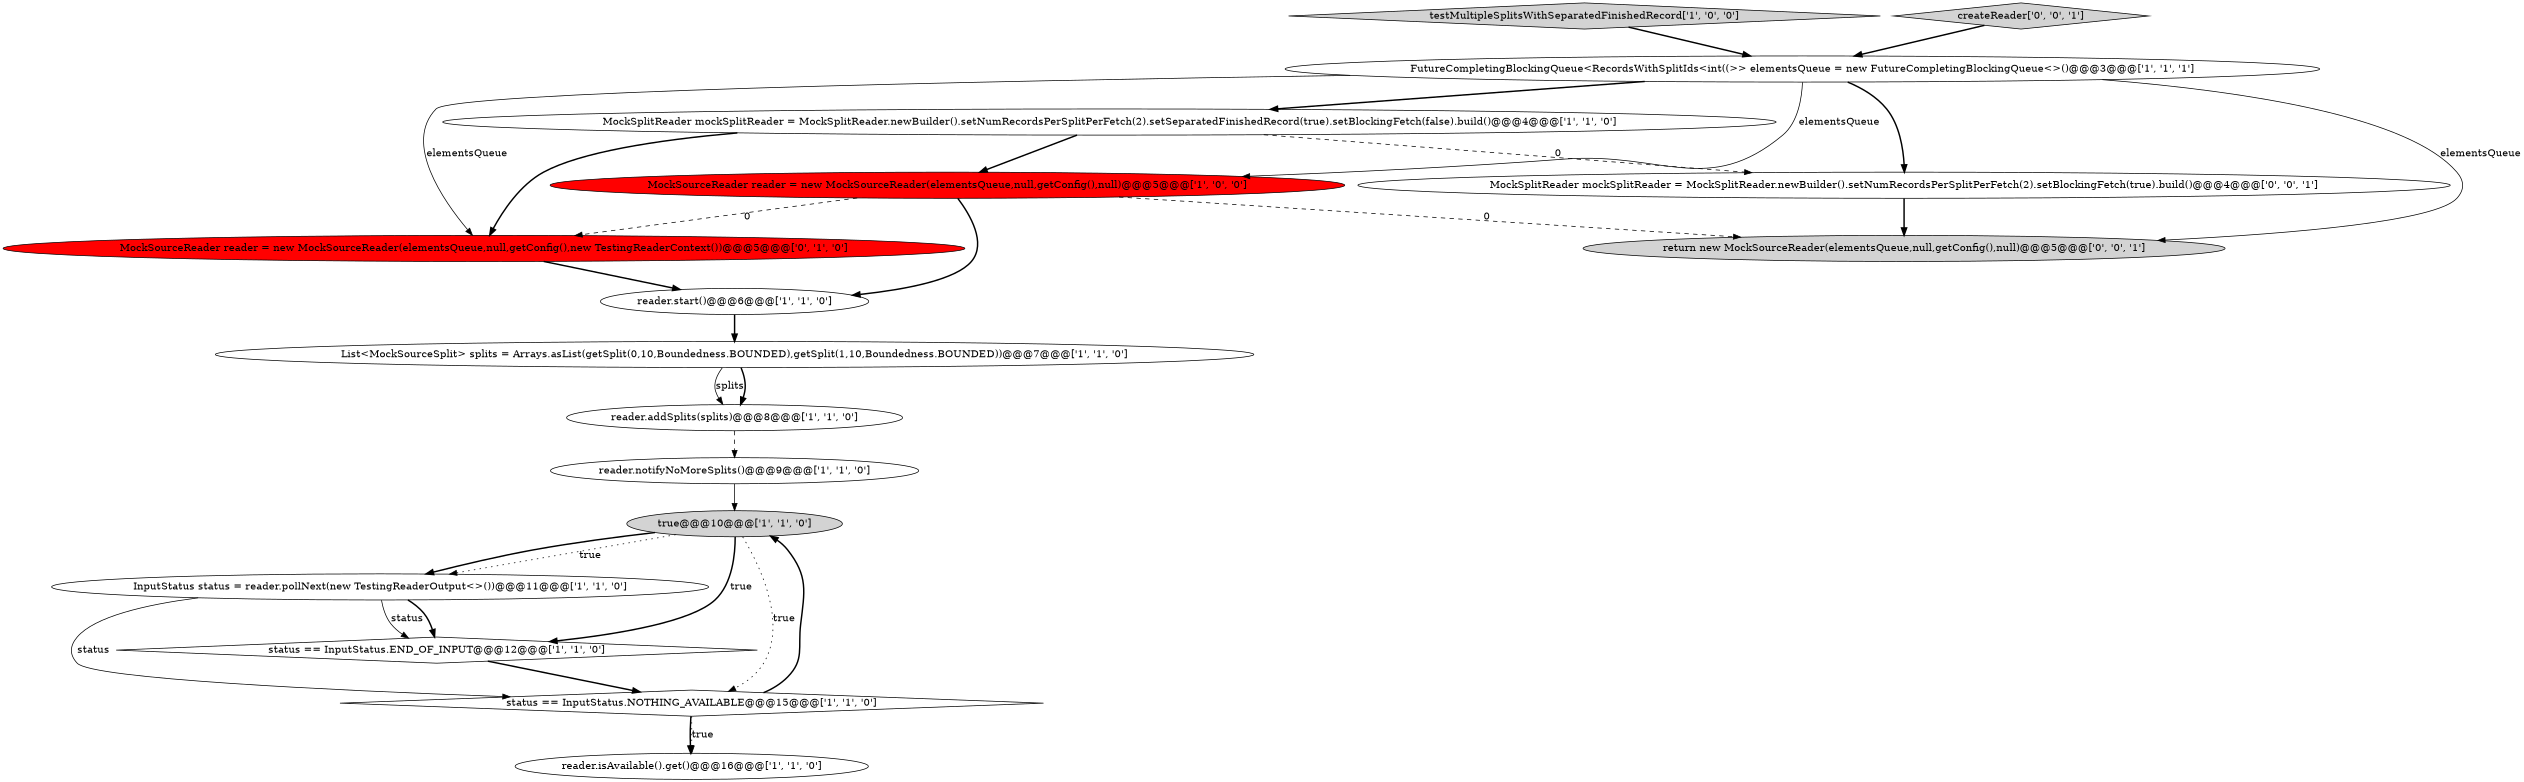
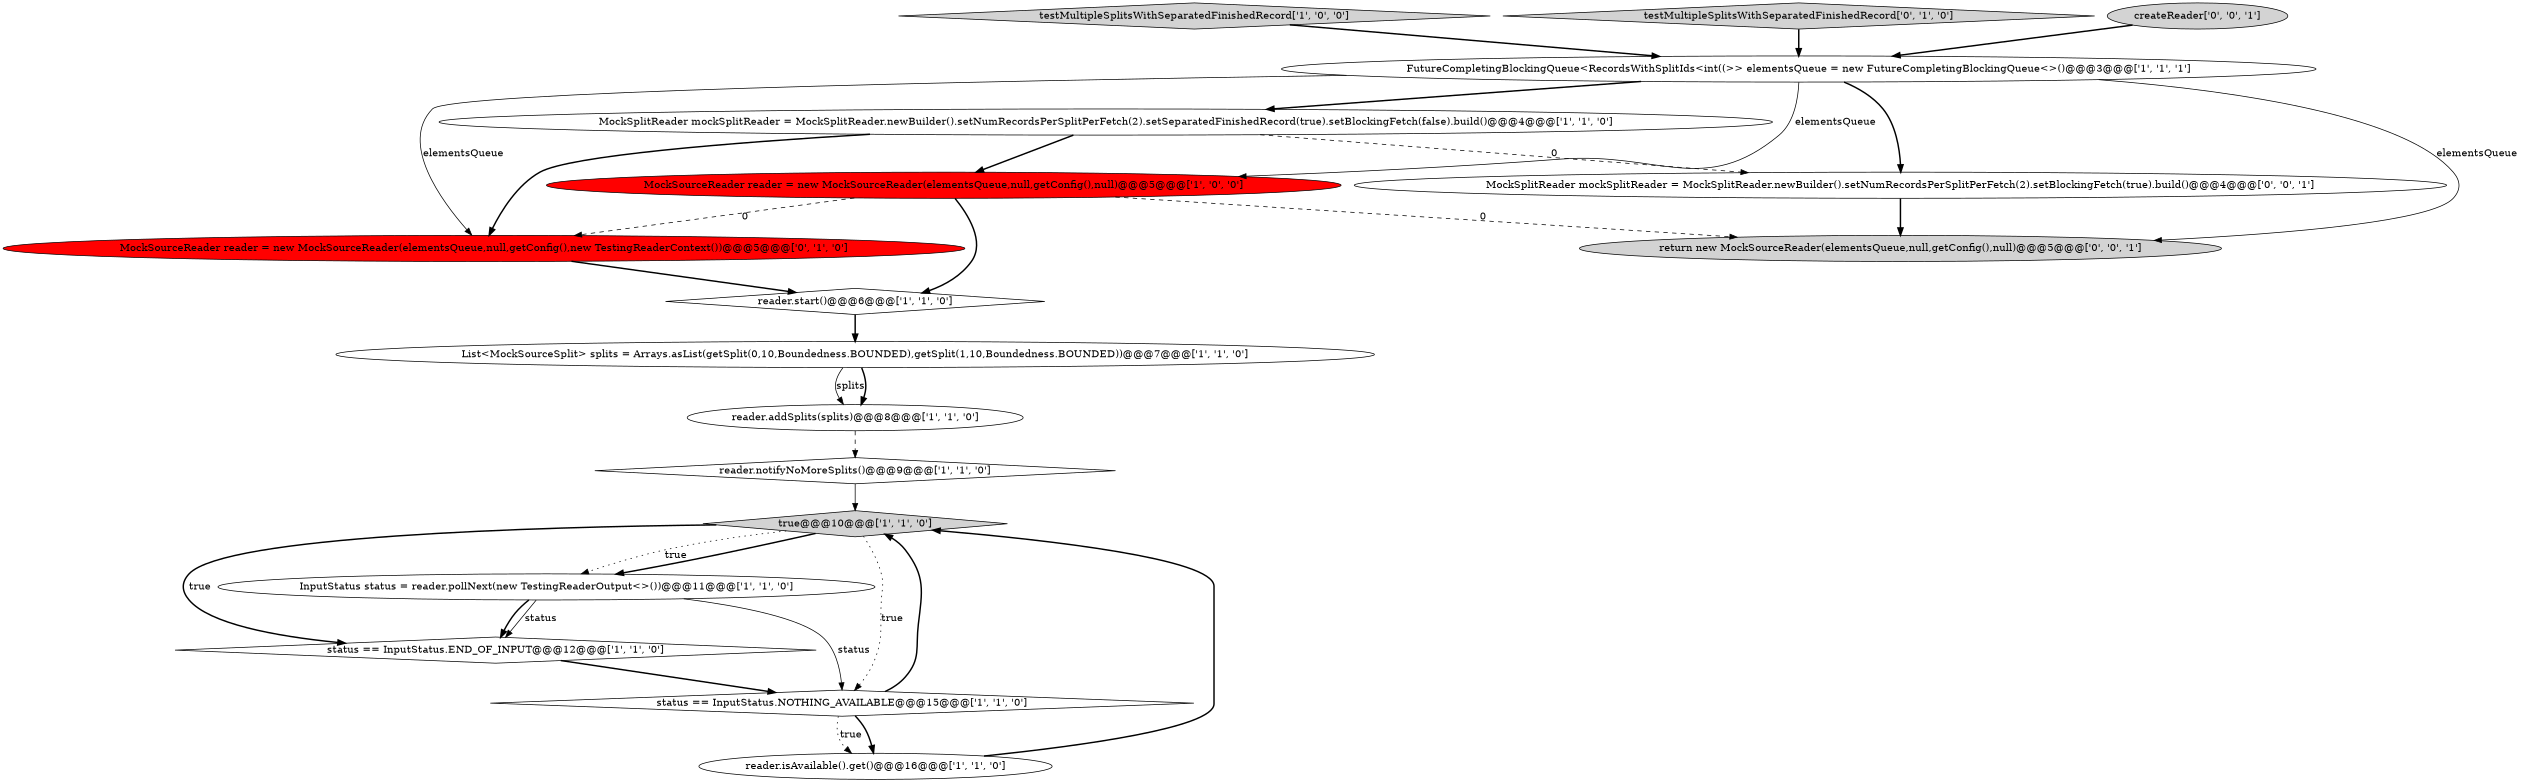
none -> (1799, 16)
(2021, 16) -> (2198, 16)
(735, 301) -> (855, 301)
(735, 471) -> (855, 471)
(735, 524) -> (855, 524)
none -> (1214, 623)
